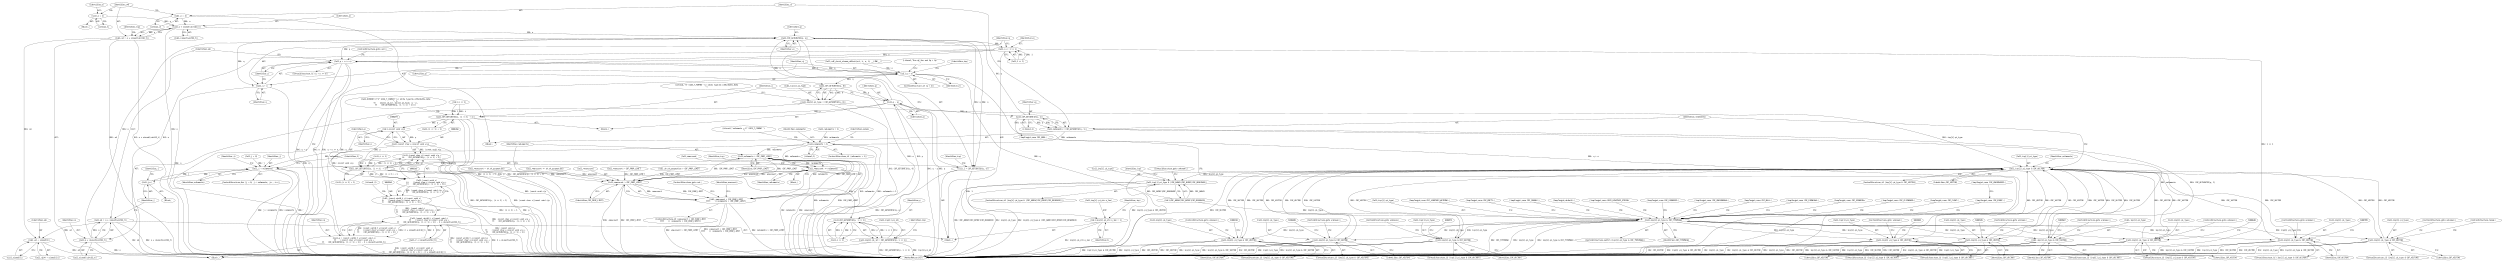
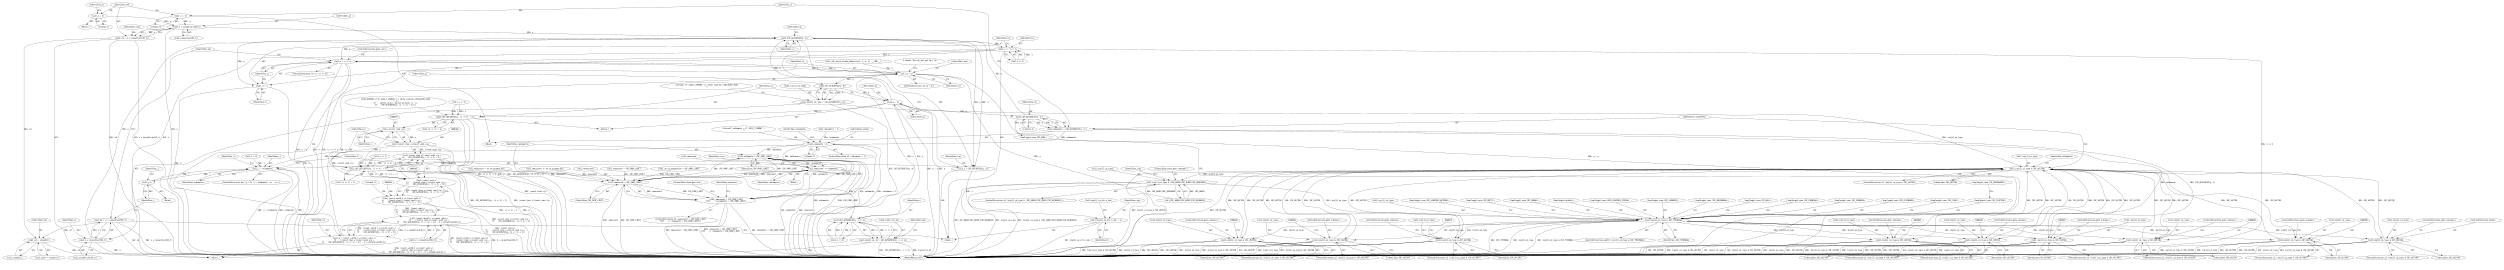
(1990, 200) -> (1990, 200)
(850, 213) -> none
(1417, 215) -> (1462, 215)
